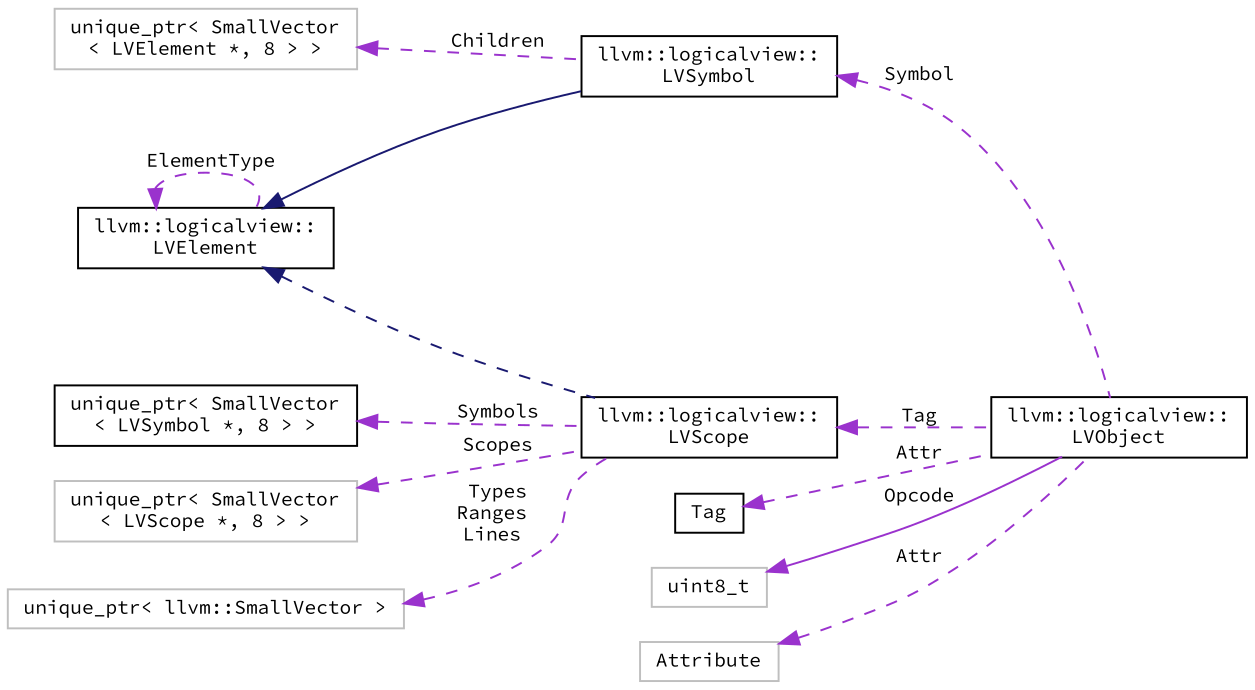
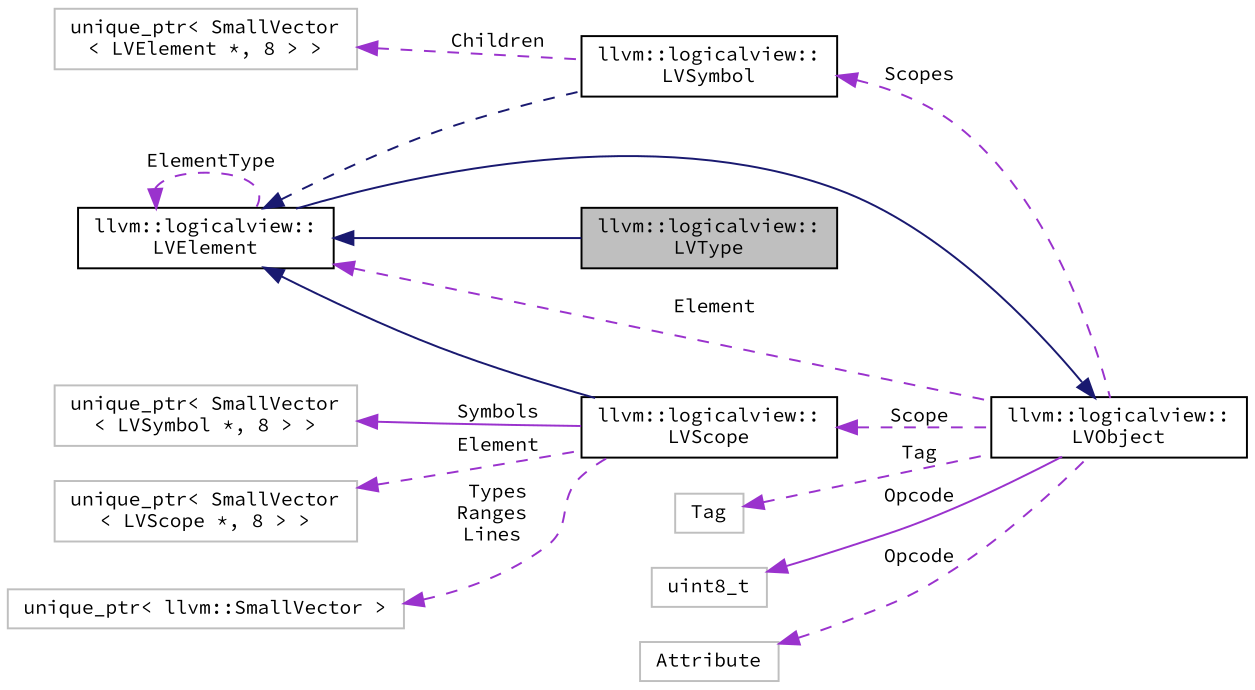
(914, 75) -> (914, 75)
(427, 135) -> (427, 135)
none -> (723, 163)
none -> (709, 238)
none -> (672, 335)
(435, 346) -> (435, 346)
(206, 416) -> (206, 416)
(914, 417) -> (914, 417)
(479, 424) -> (479, 424)
(493, 446) -> (493, 446)
(914, 454) -> (914, 454)
(709, 513) -> (709, 513)
(914, 557) -> (914, 557)
